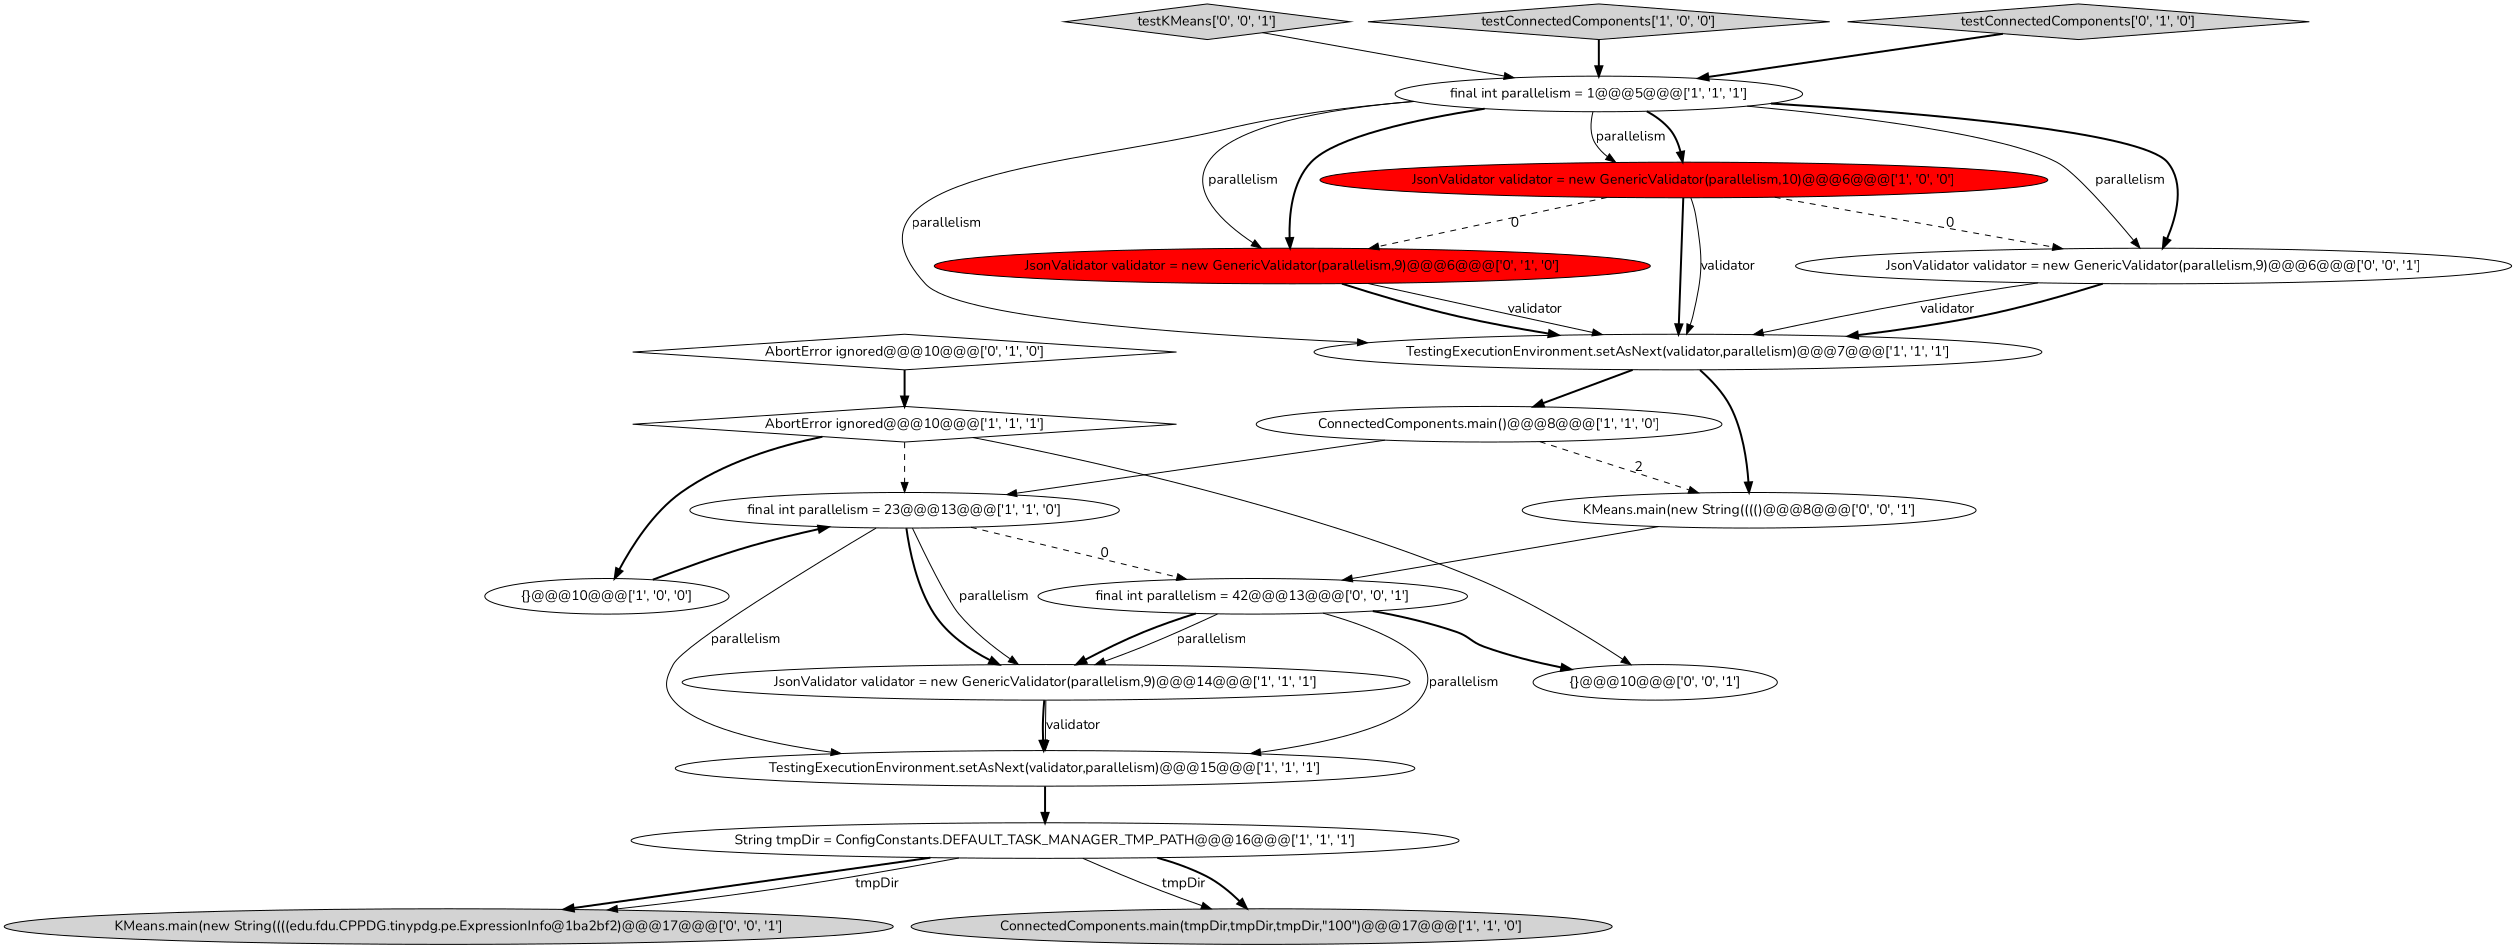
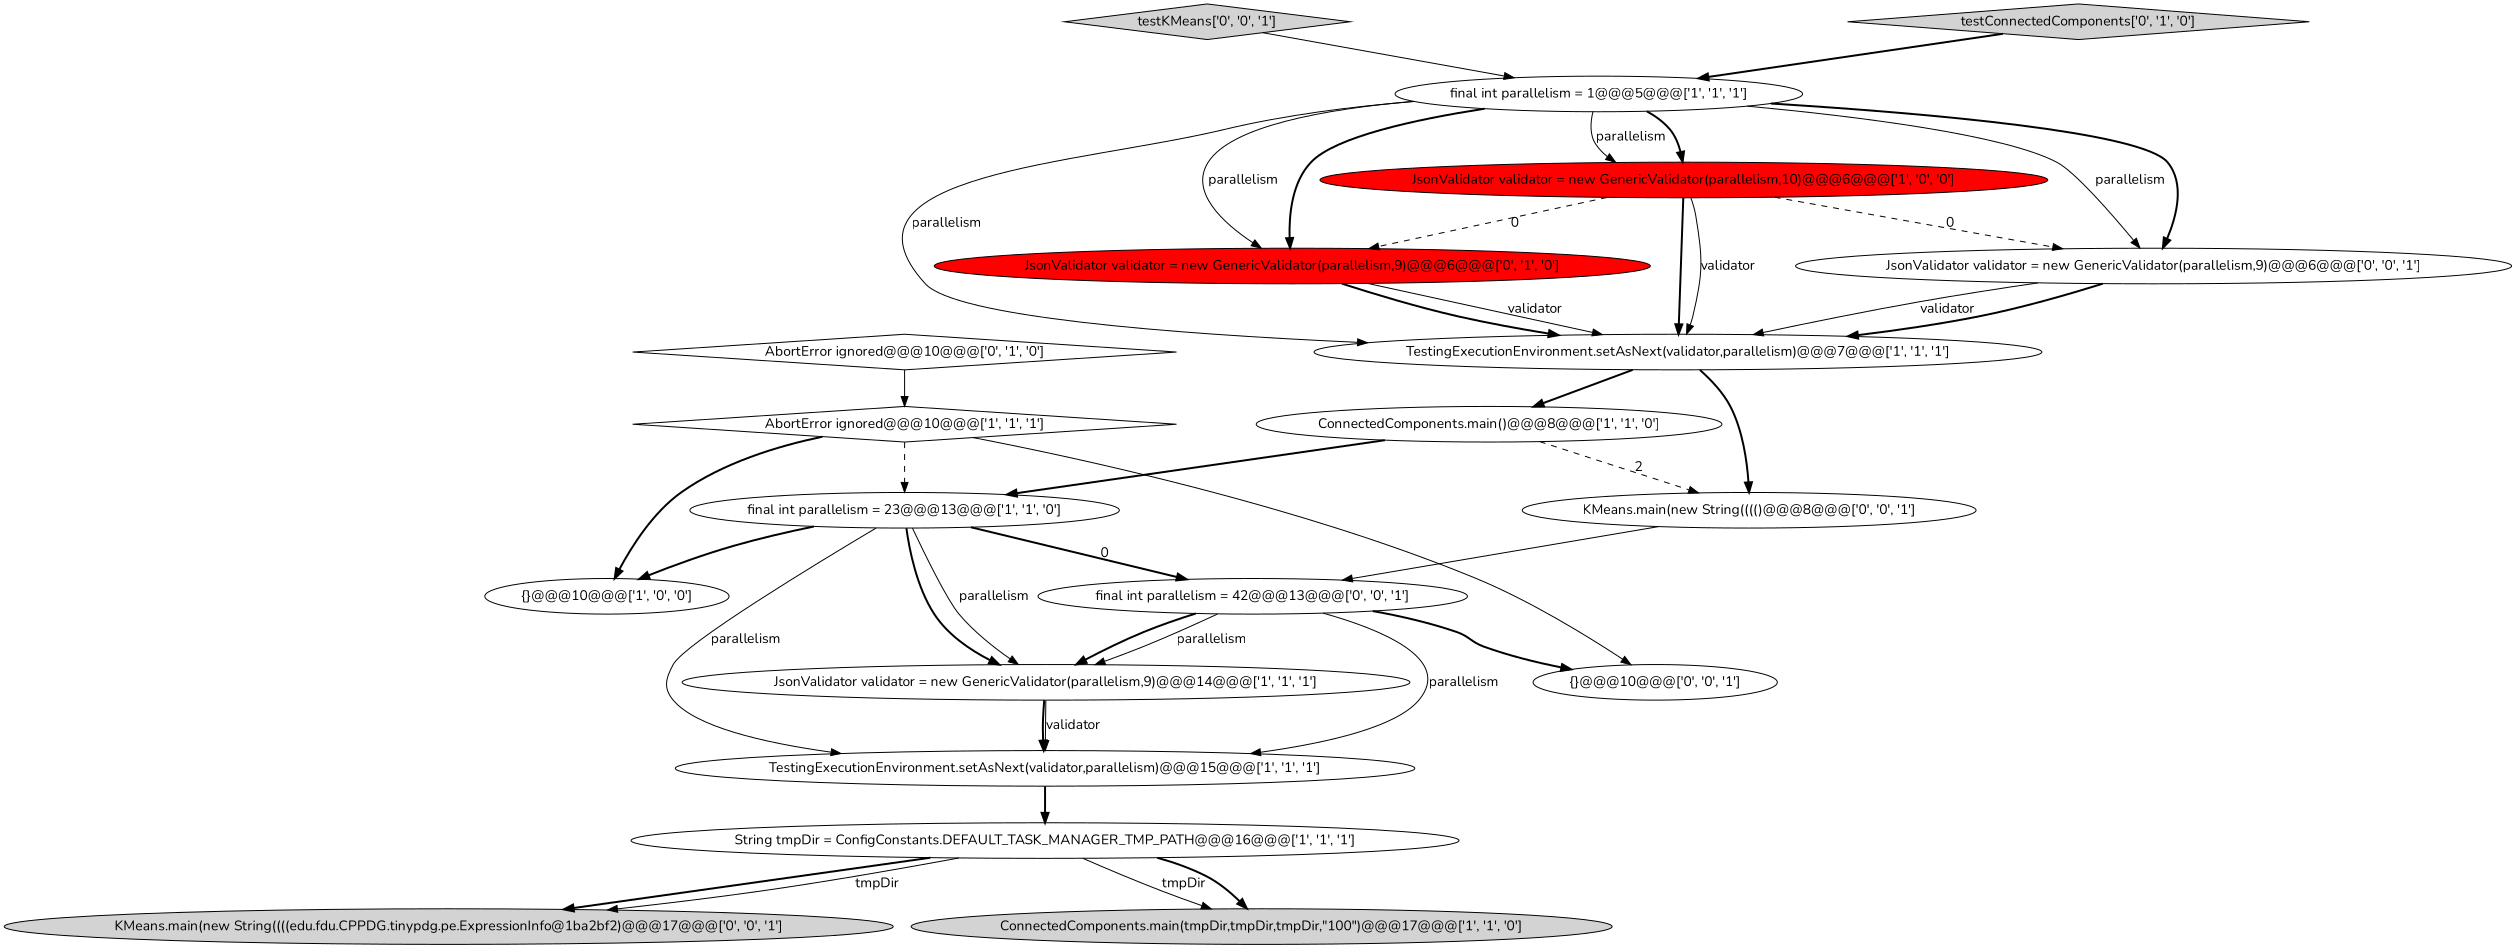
(1599, 22) -> none
(905, 383) -> (905, 383)
(1201, 467) -> (1201, 467)
(735, 551) -> (730, 547)
(1074, 552) -> (1074, 552)
